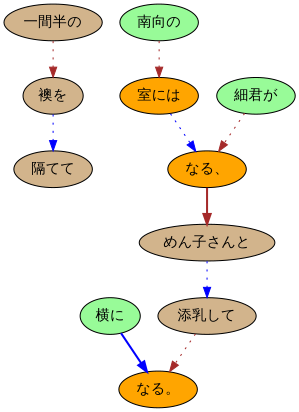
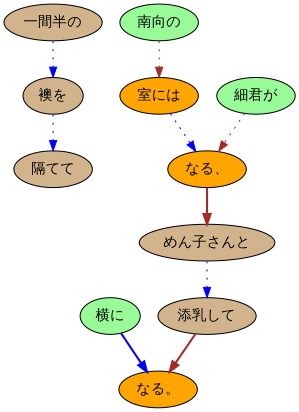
(53, 54) -> (53, 54)
(185, 349) -> (185, 349)
